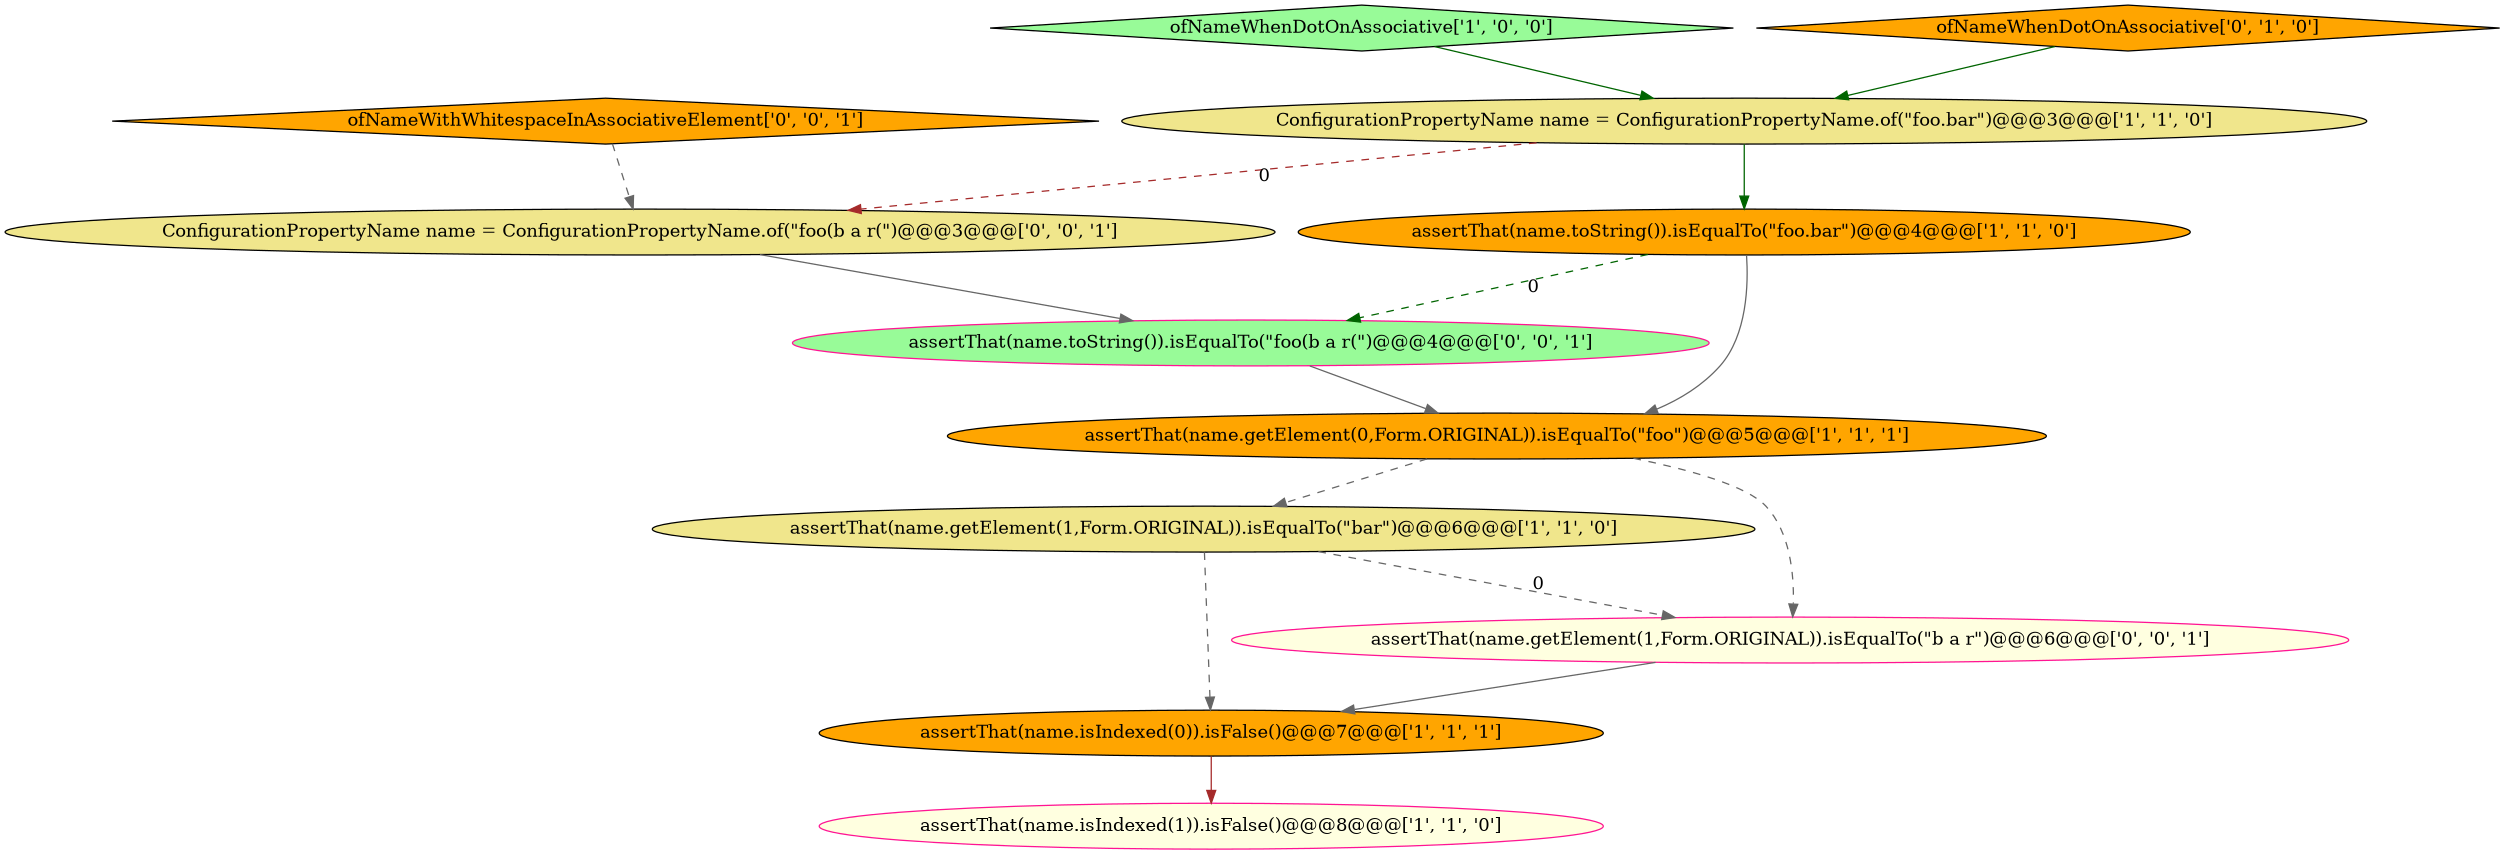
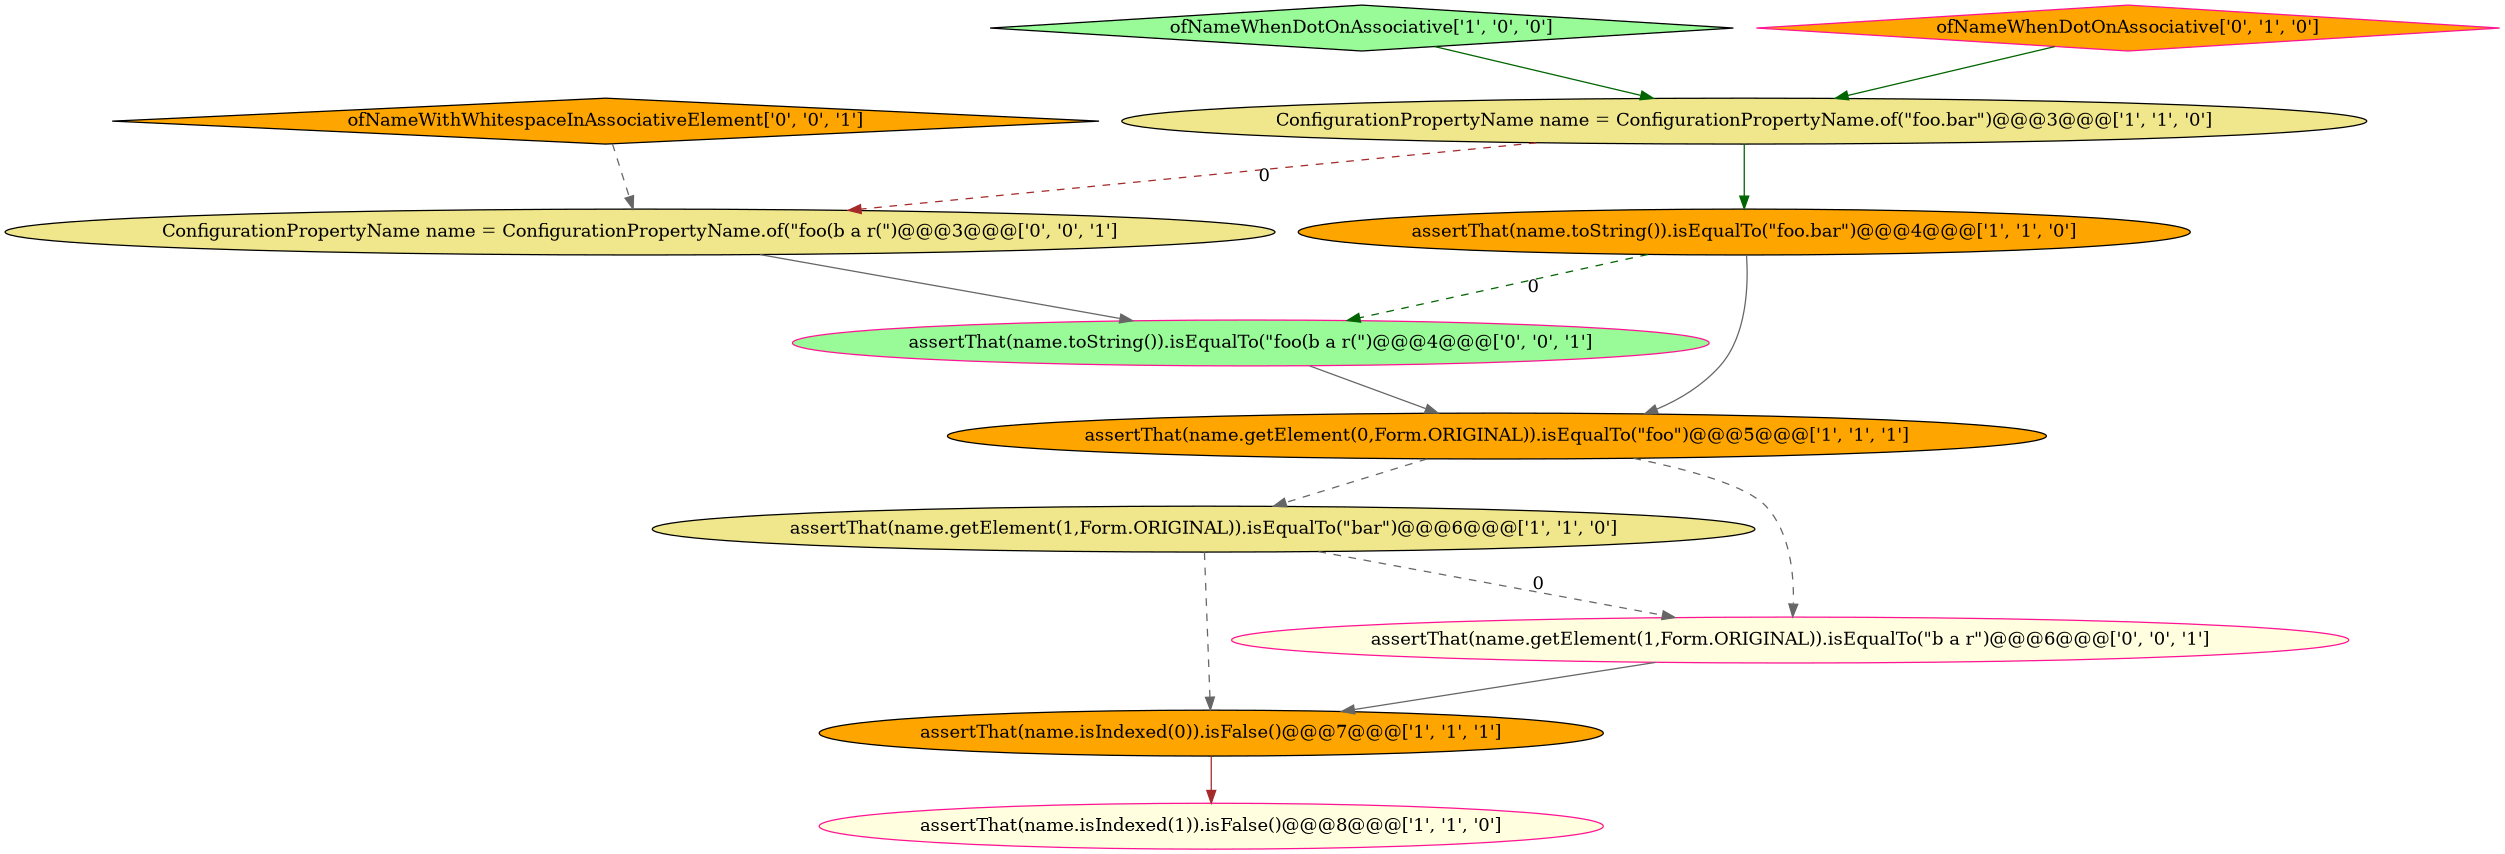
(2128, 28) -> (2128, 28)
